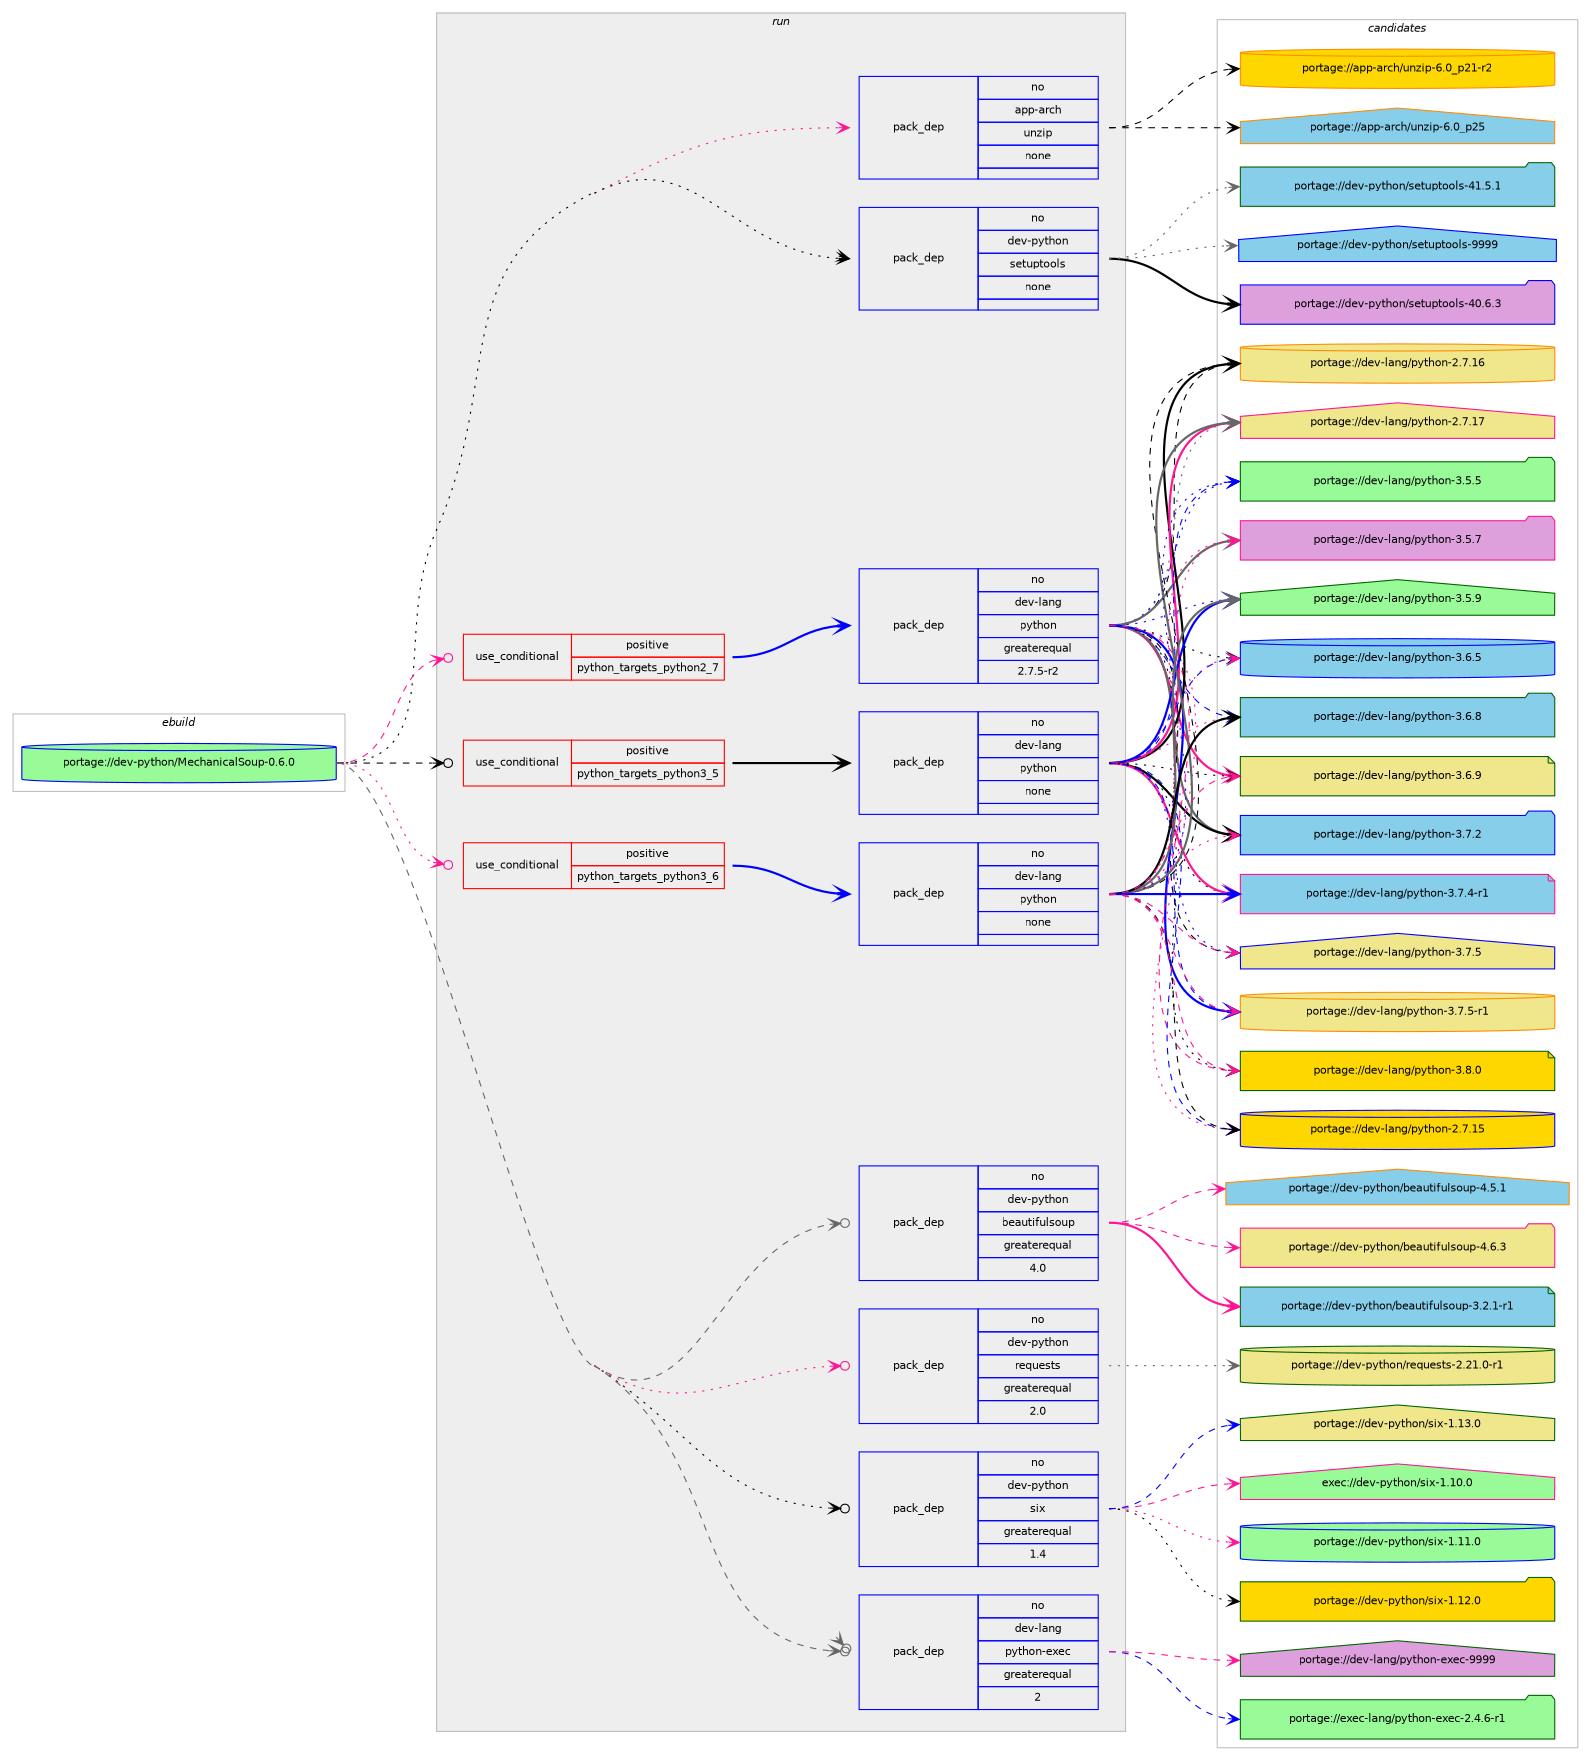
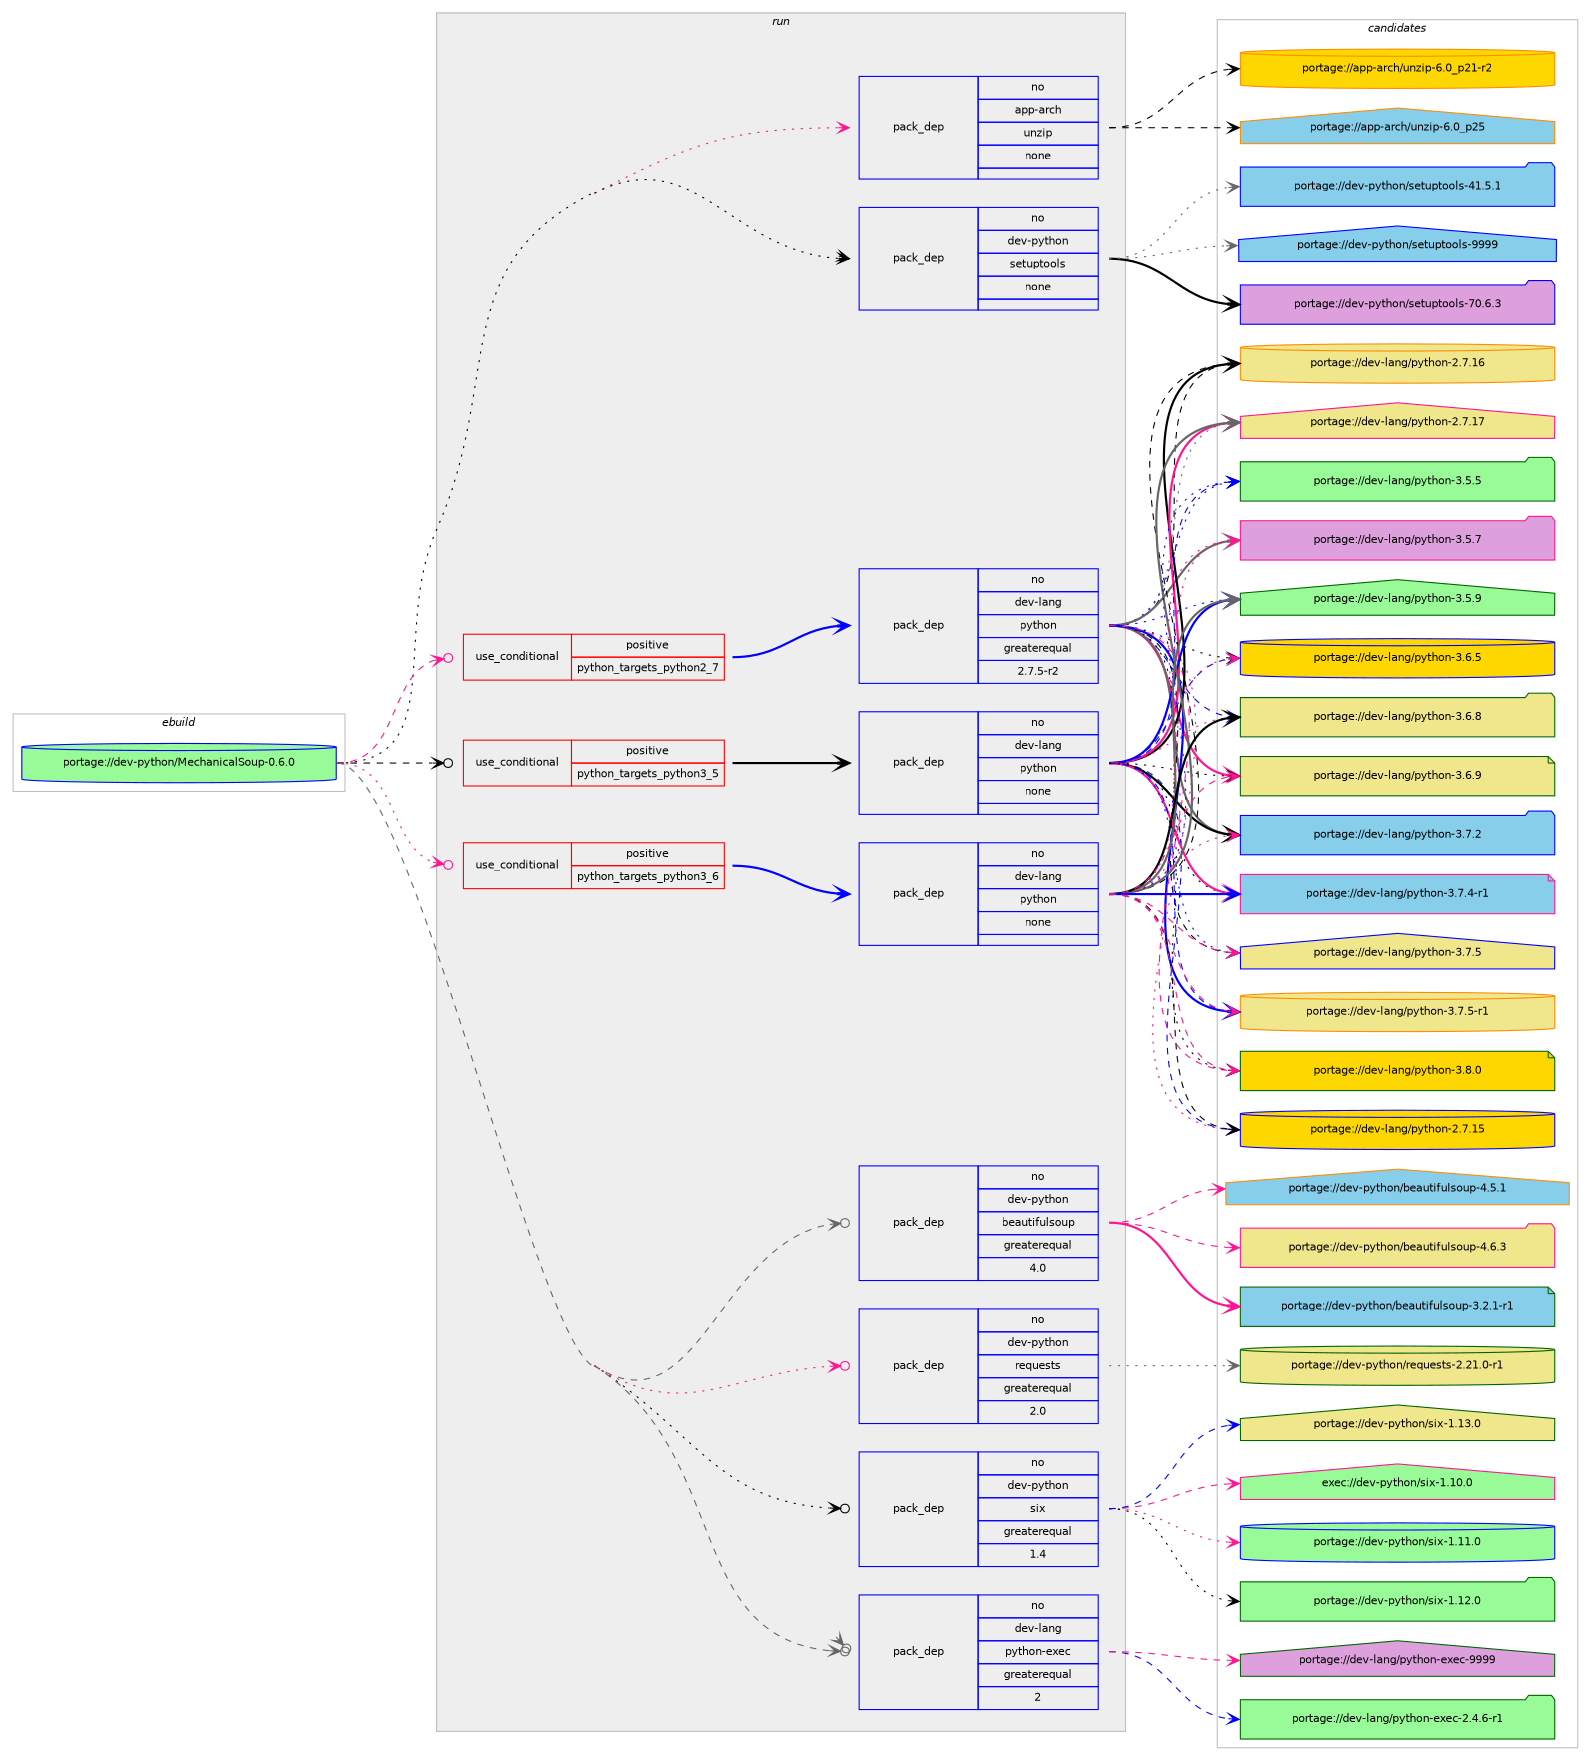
(1398, 187) -> (1398, 187)
(1398, 305) -> (1398, 305)
(1398, 658) -> (1398, 658)
(1398, 717) -> (1398, 717)
(1398, 1601) -> (1398, 1601)
(1398, 1719) -> (1398, 1719)
